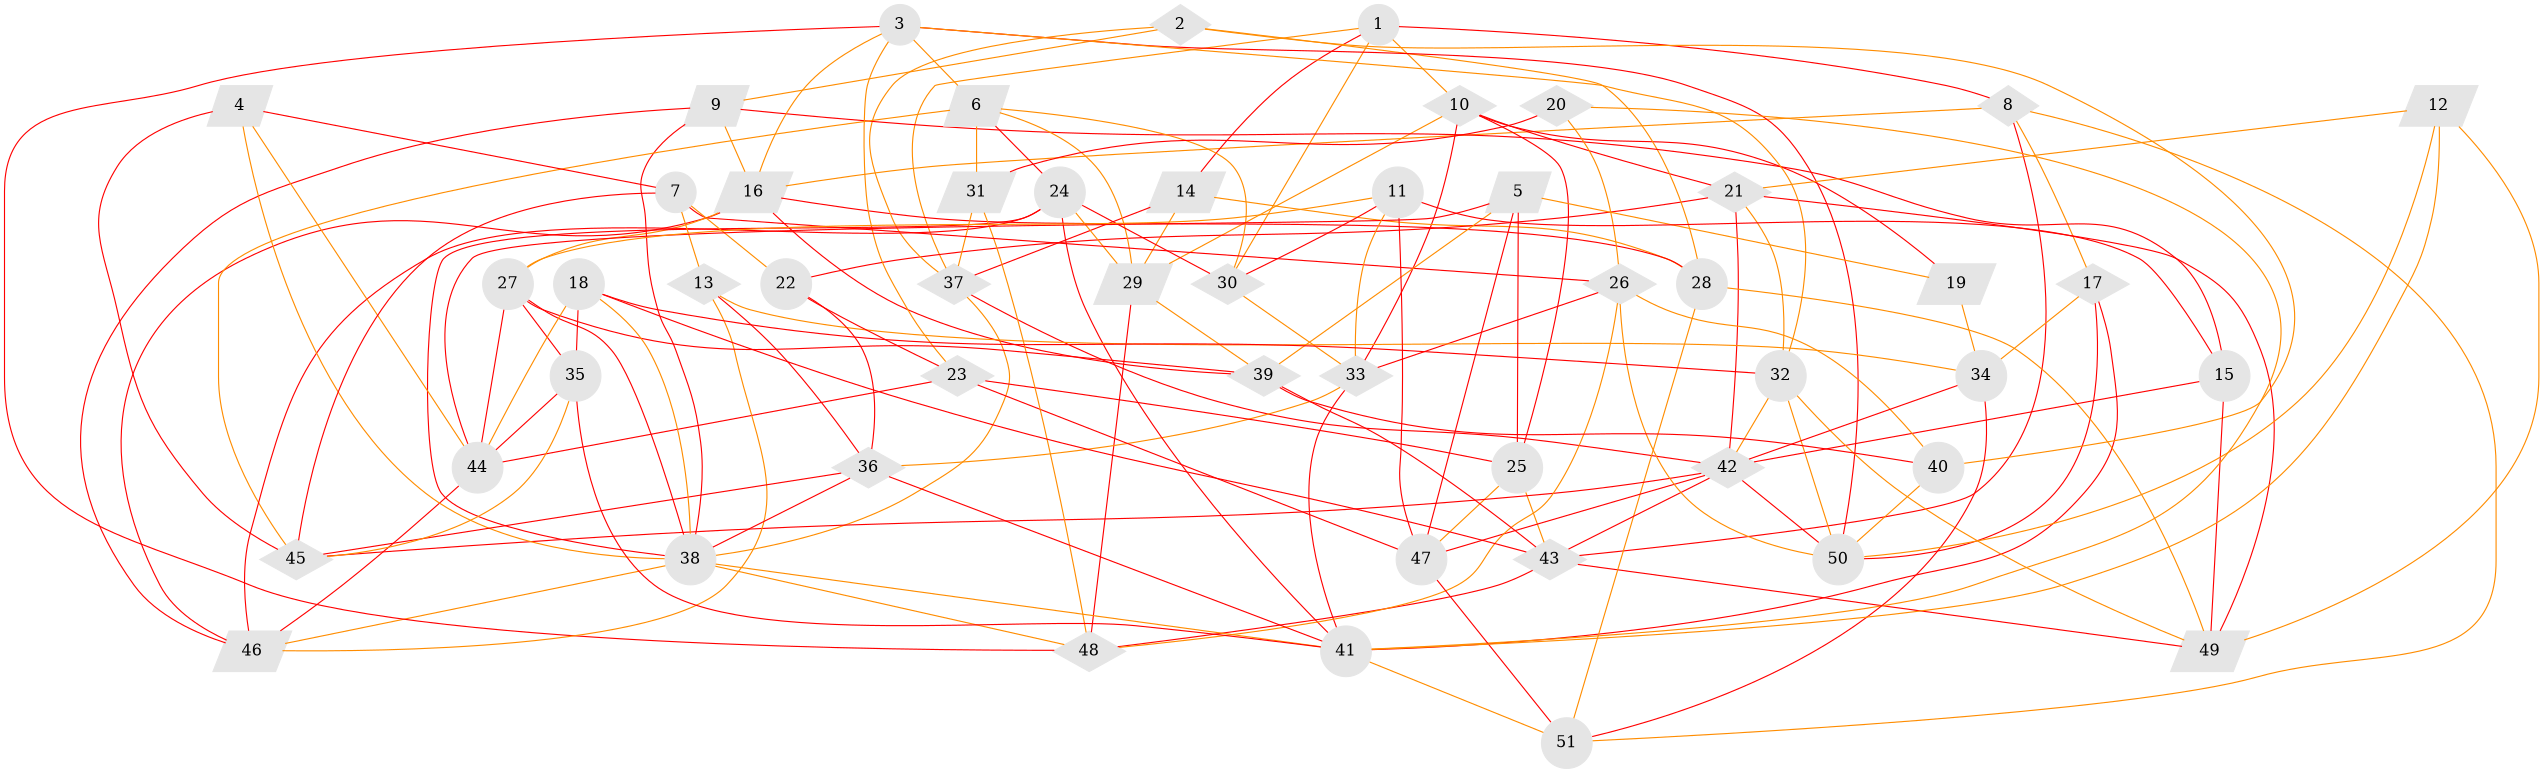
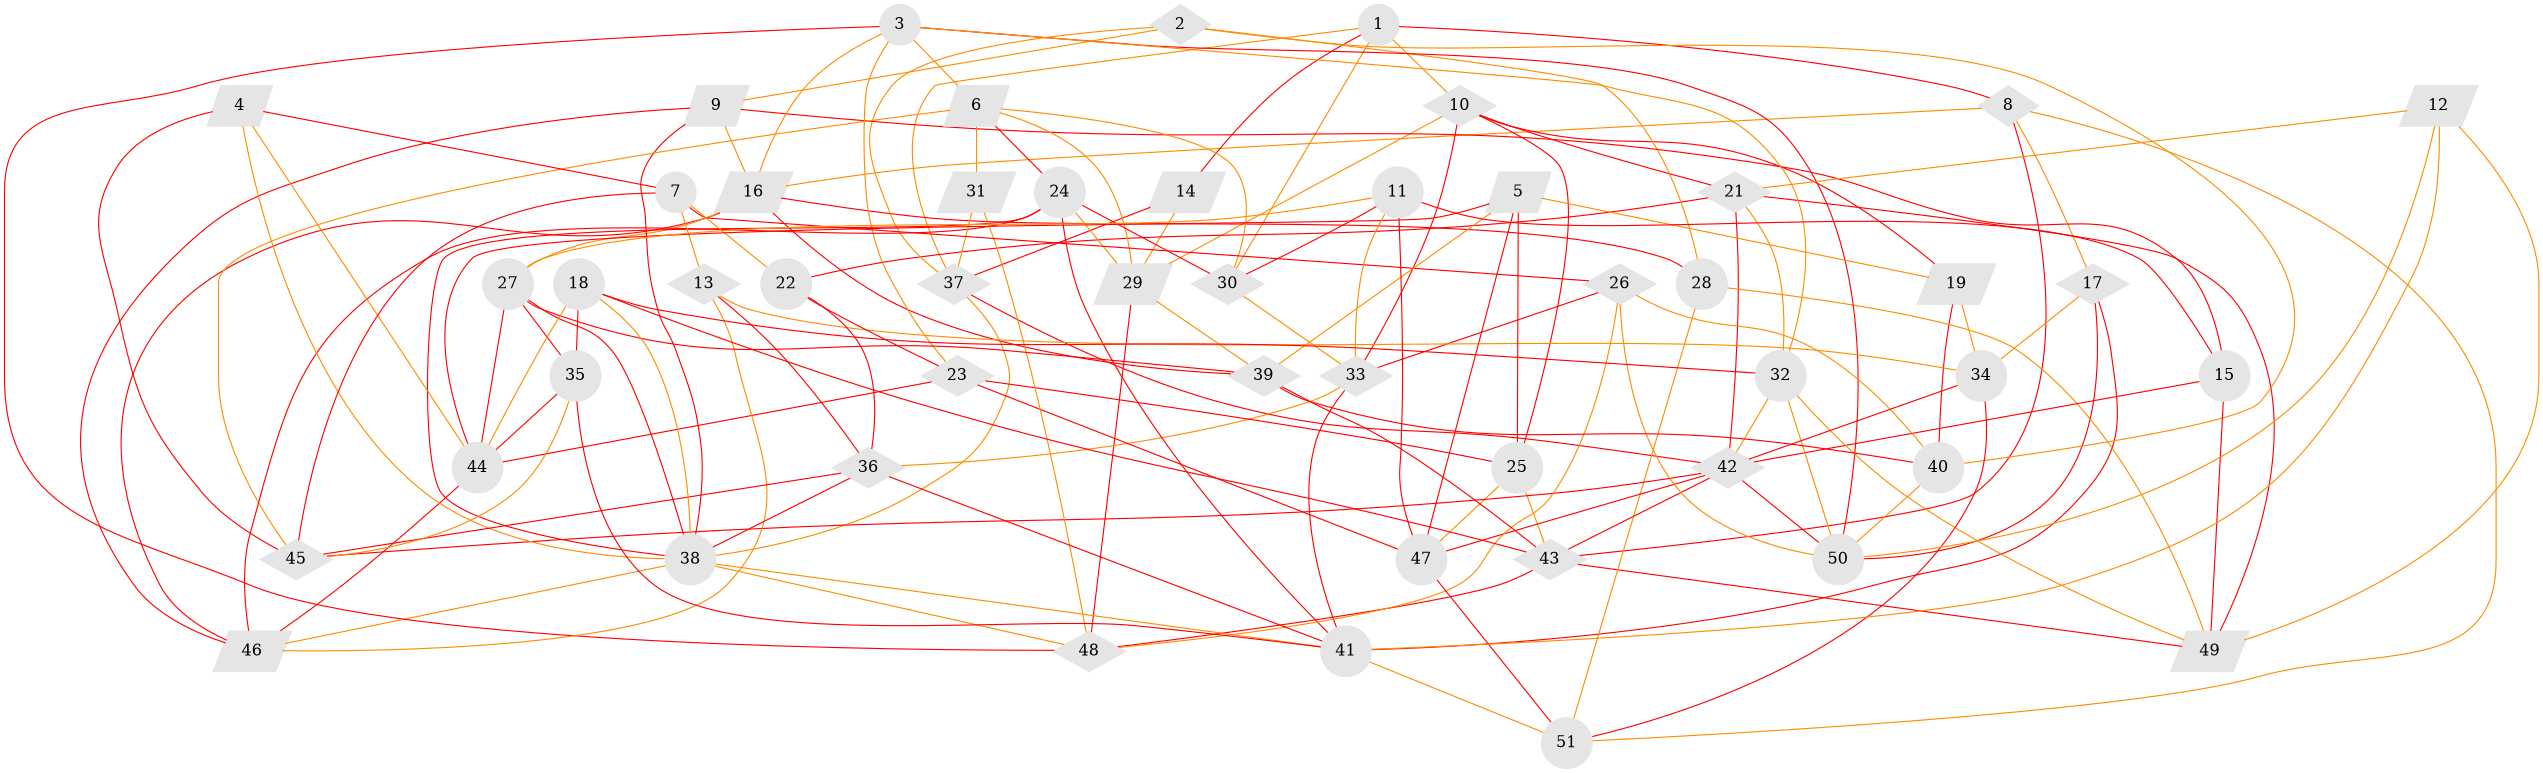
(1557, 106) -> none
(1332, 214) -> none
none -> (1943, 376)
